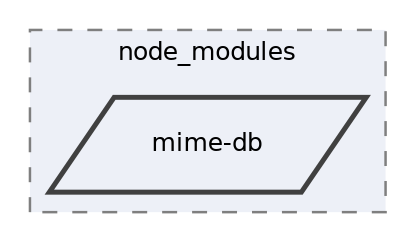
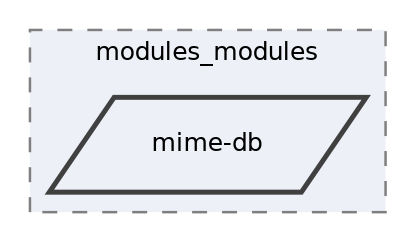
(208, 54) -> (208, 54)
